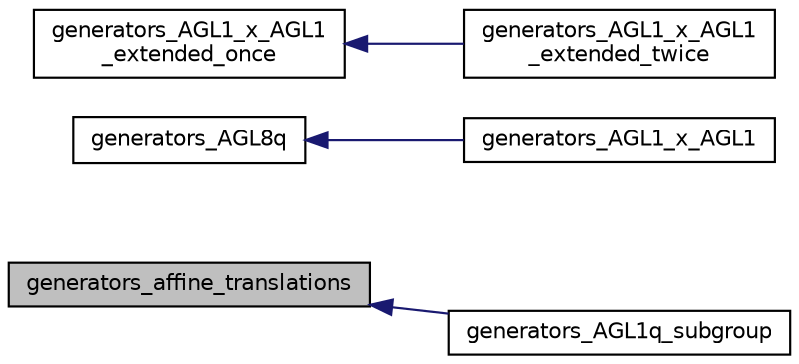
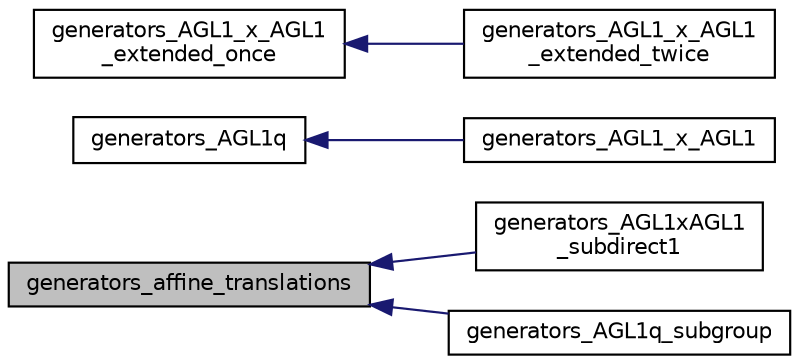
(189, 140) -> (189, 140)
none -> (619, 236)
